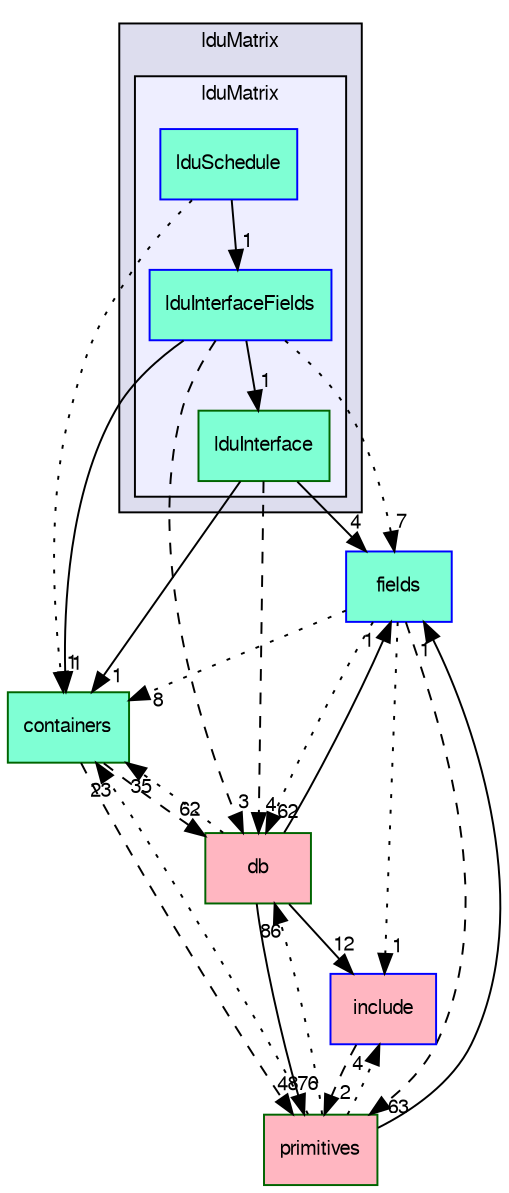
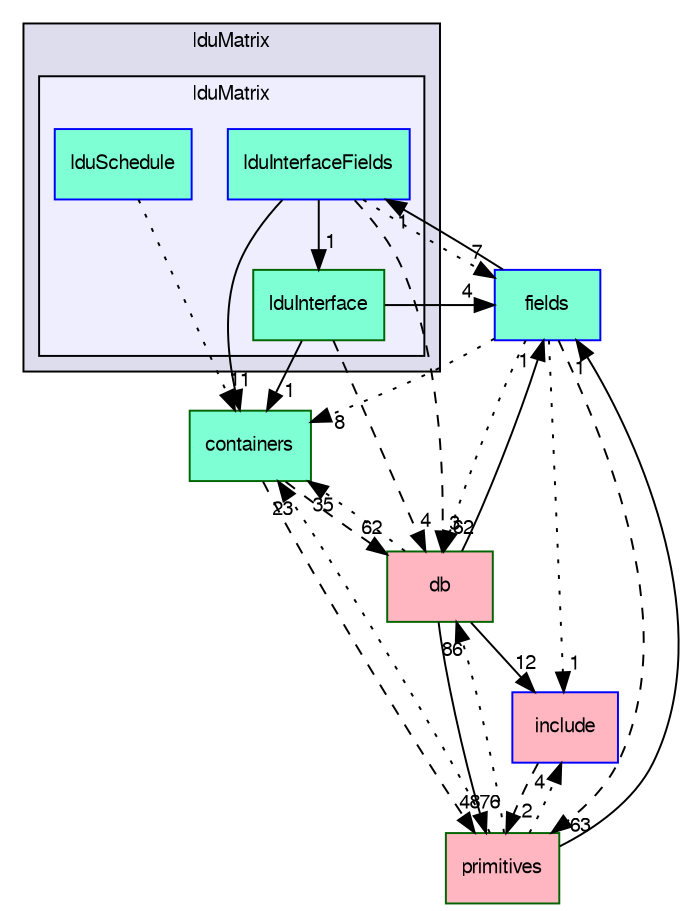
(234, 225) -> (454, 239)
